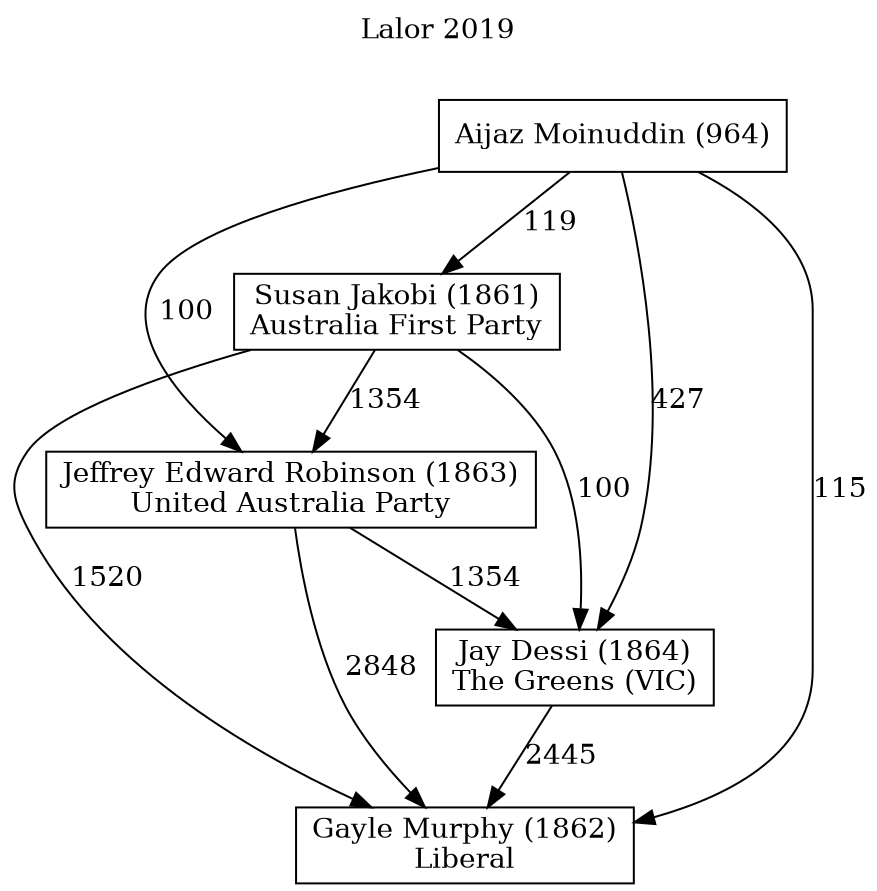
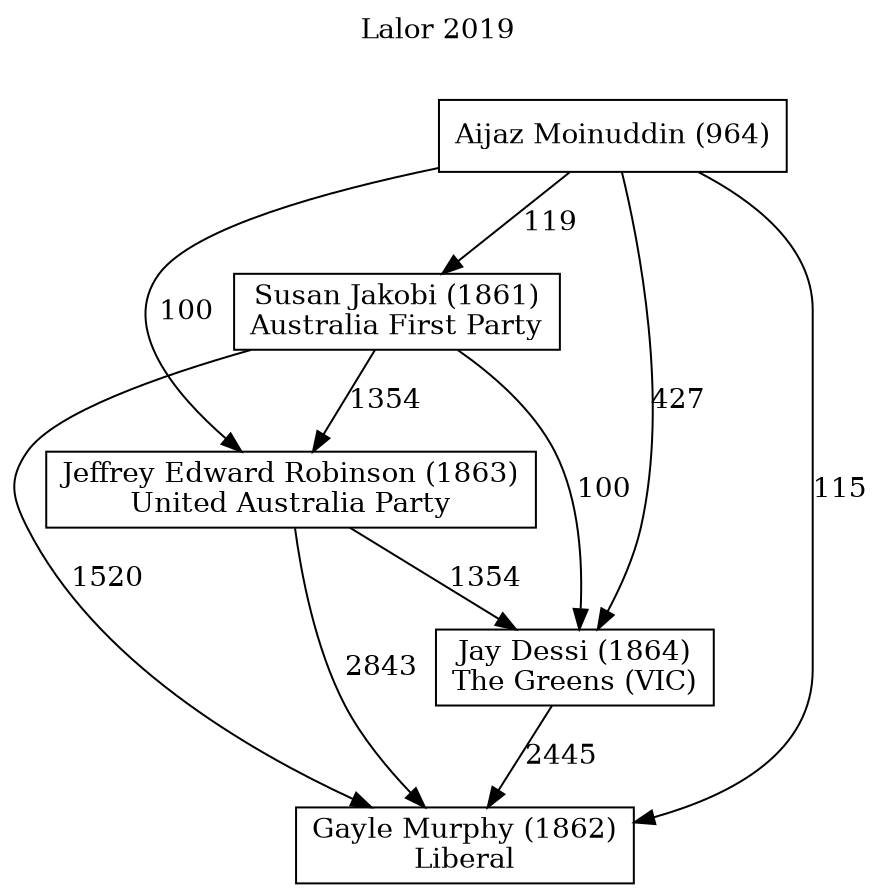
(382, 668) -> (382, 668)
